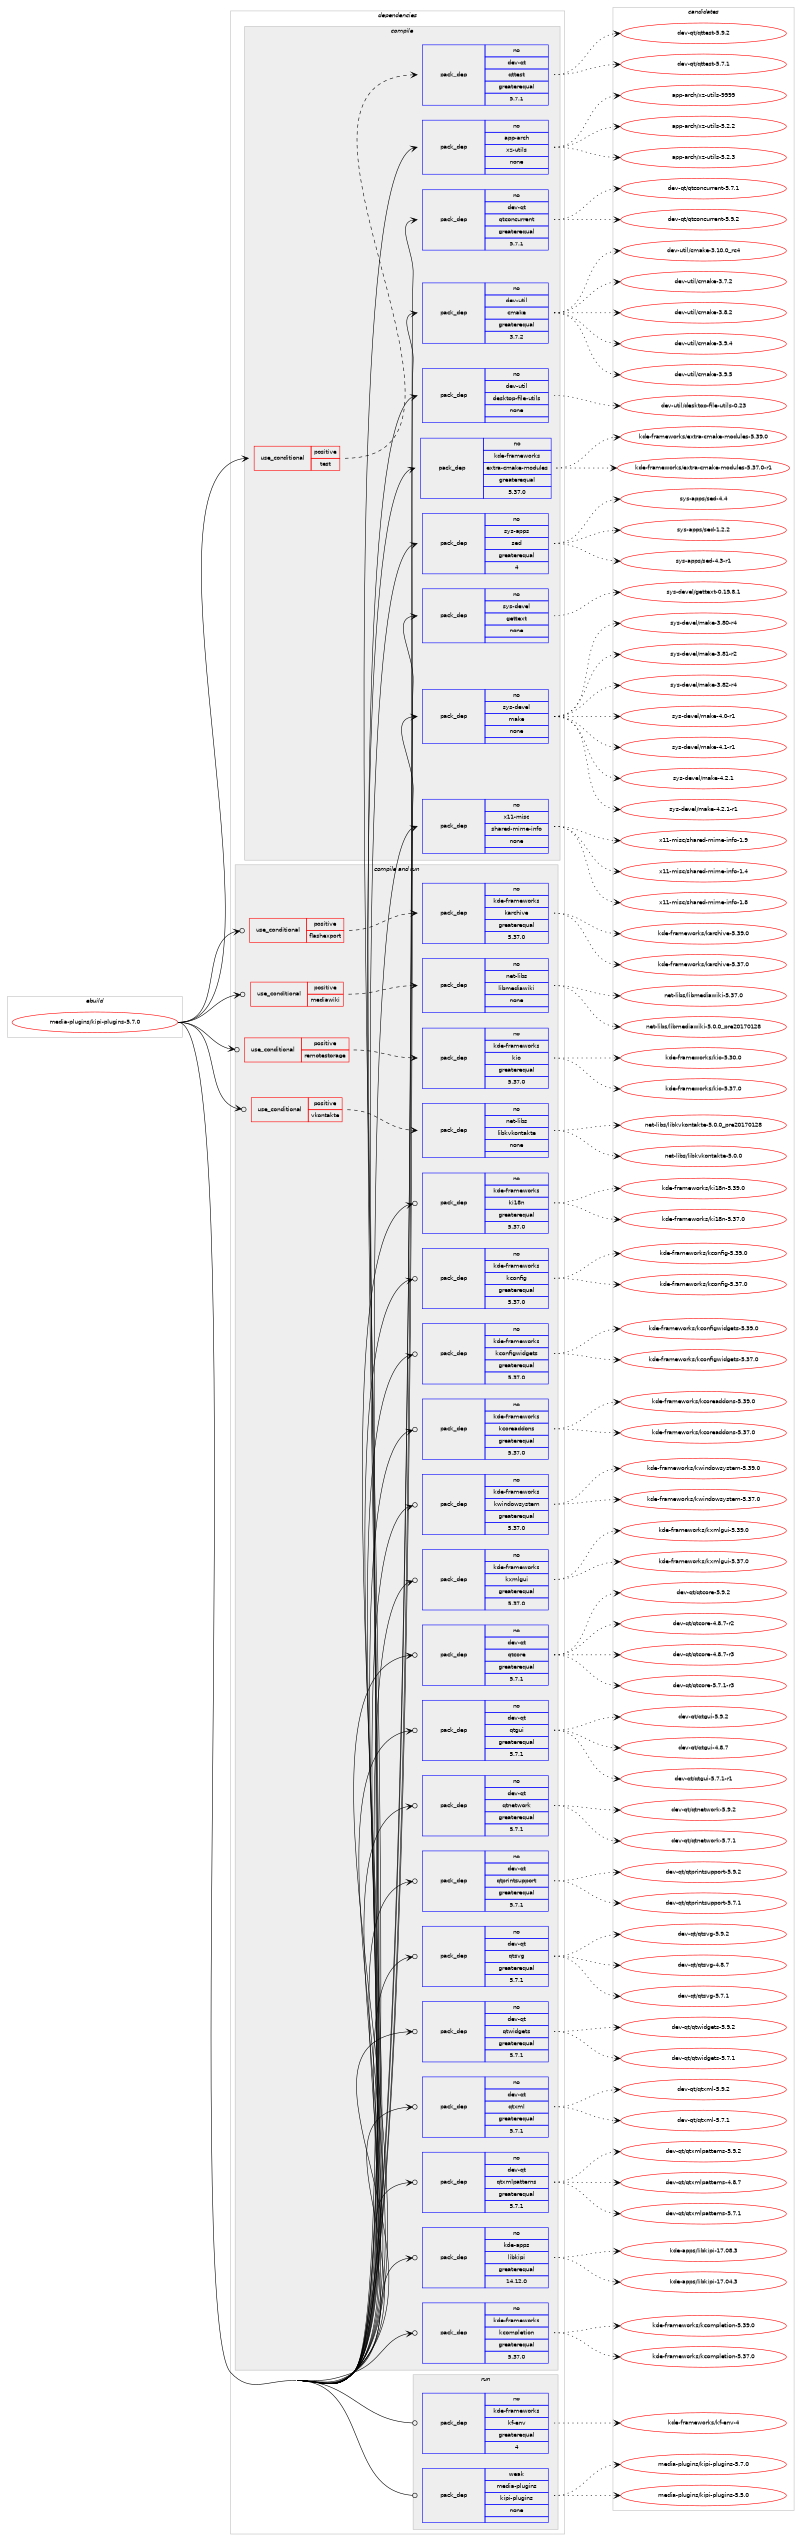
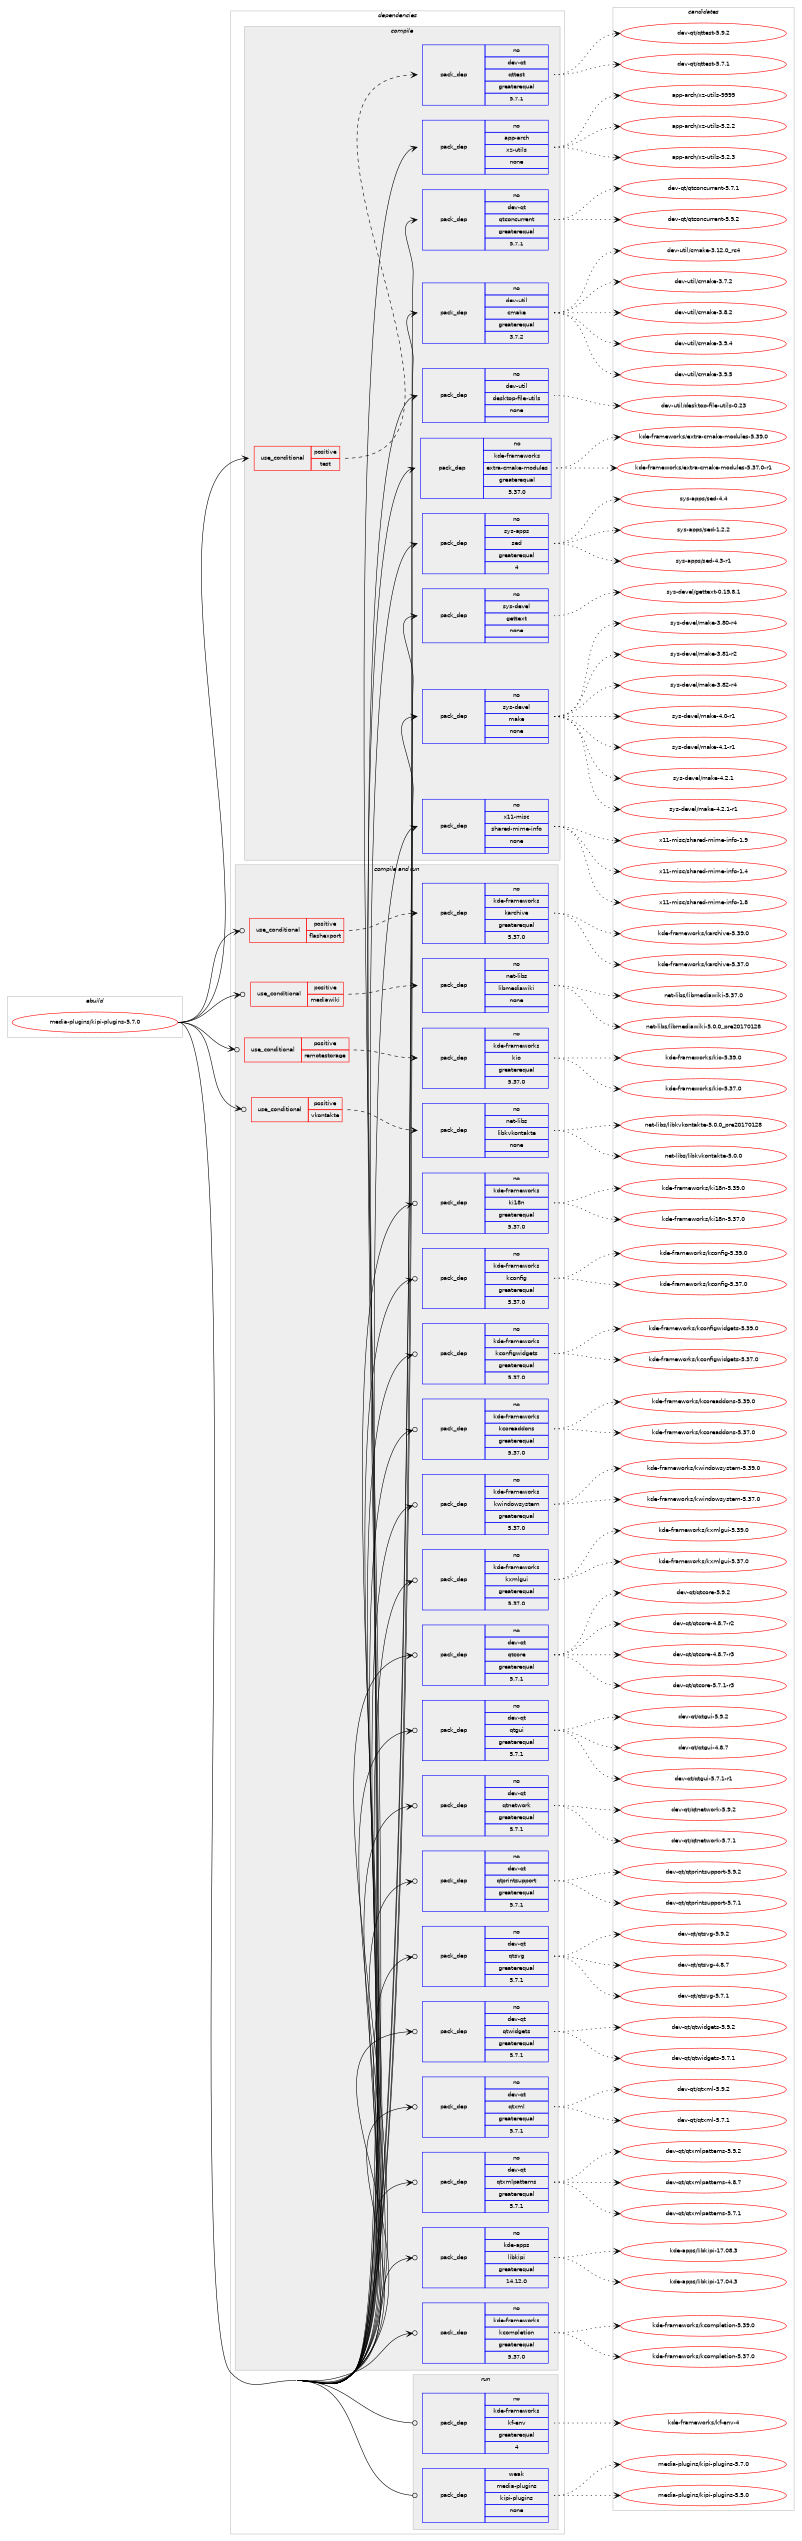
(704, 251) -> (704, 251)
(704, 1058) -> (704, 1058)
